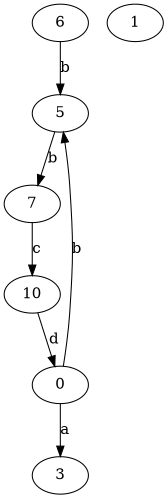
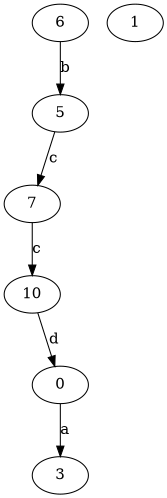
(53, 159) -> (53, 159)
(72, 254) -> none
